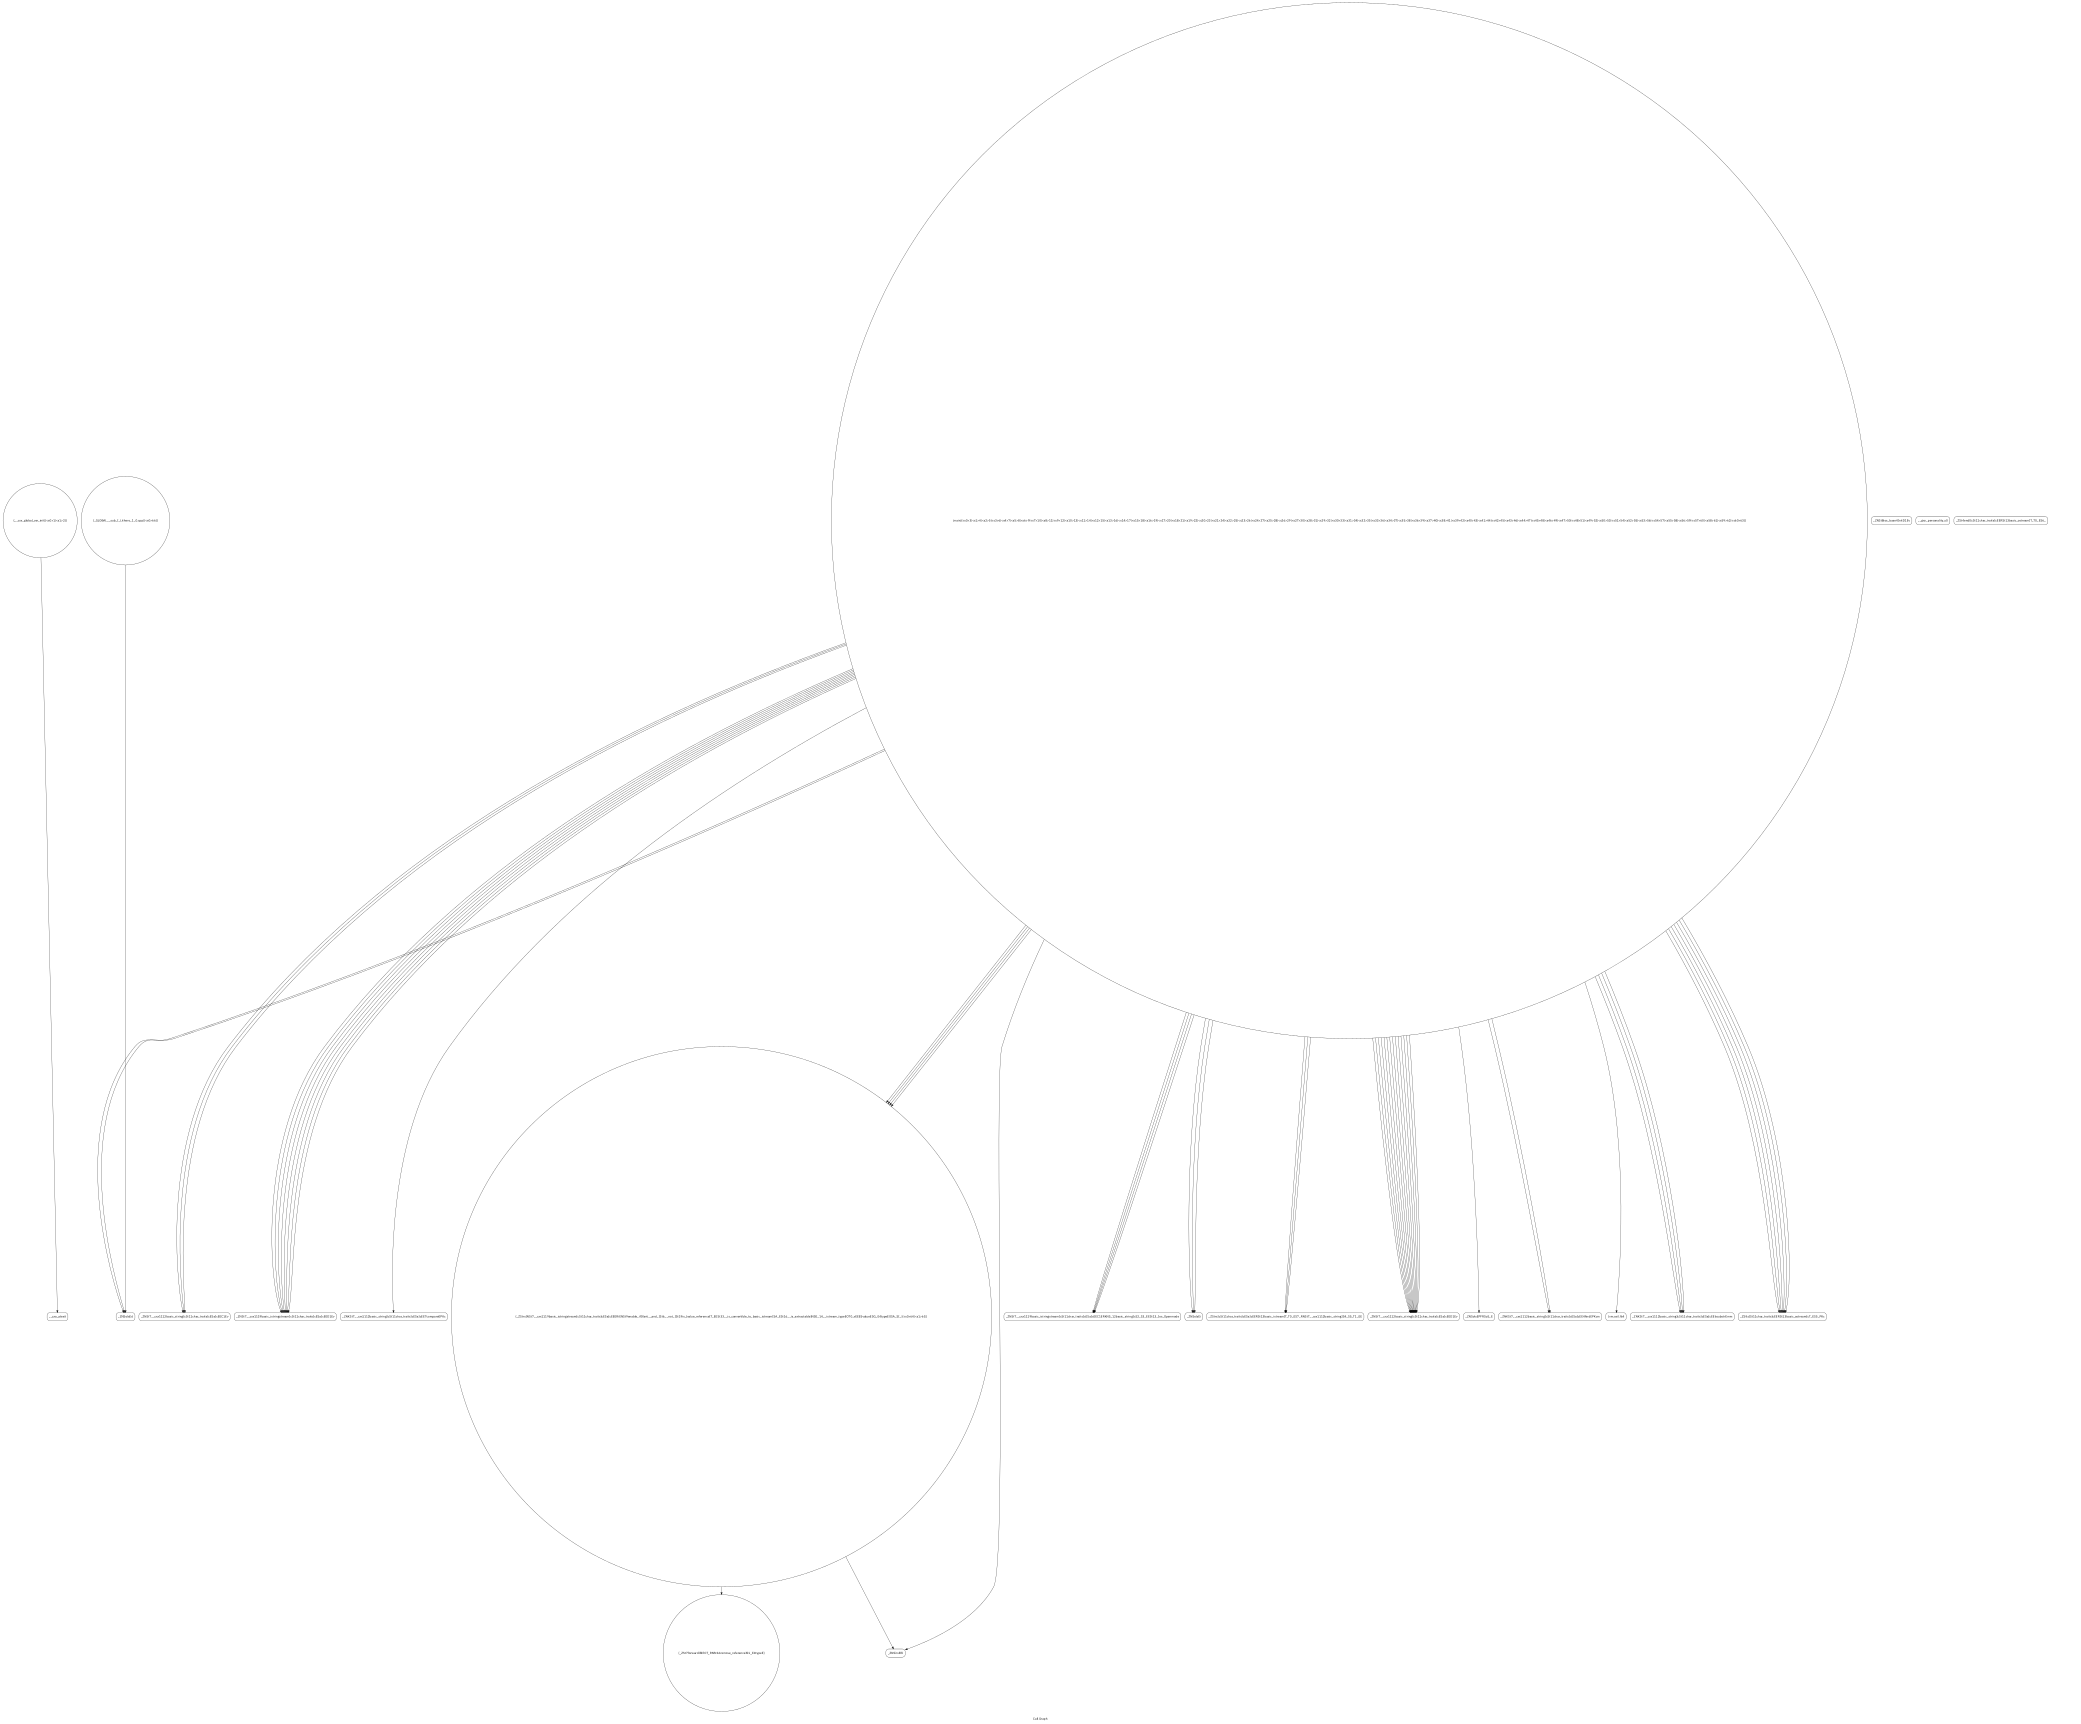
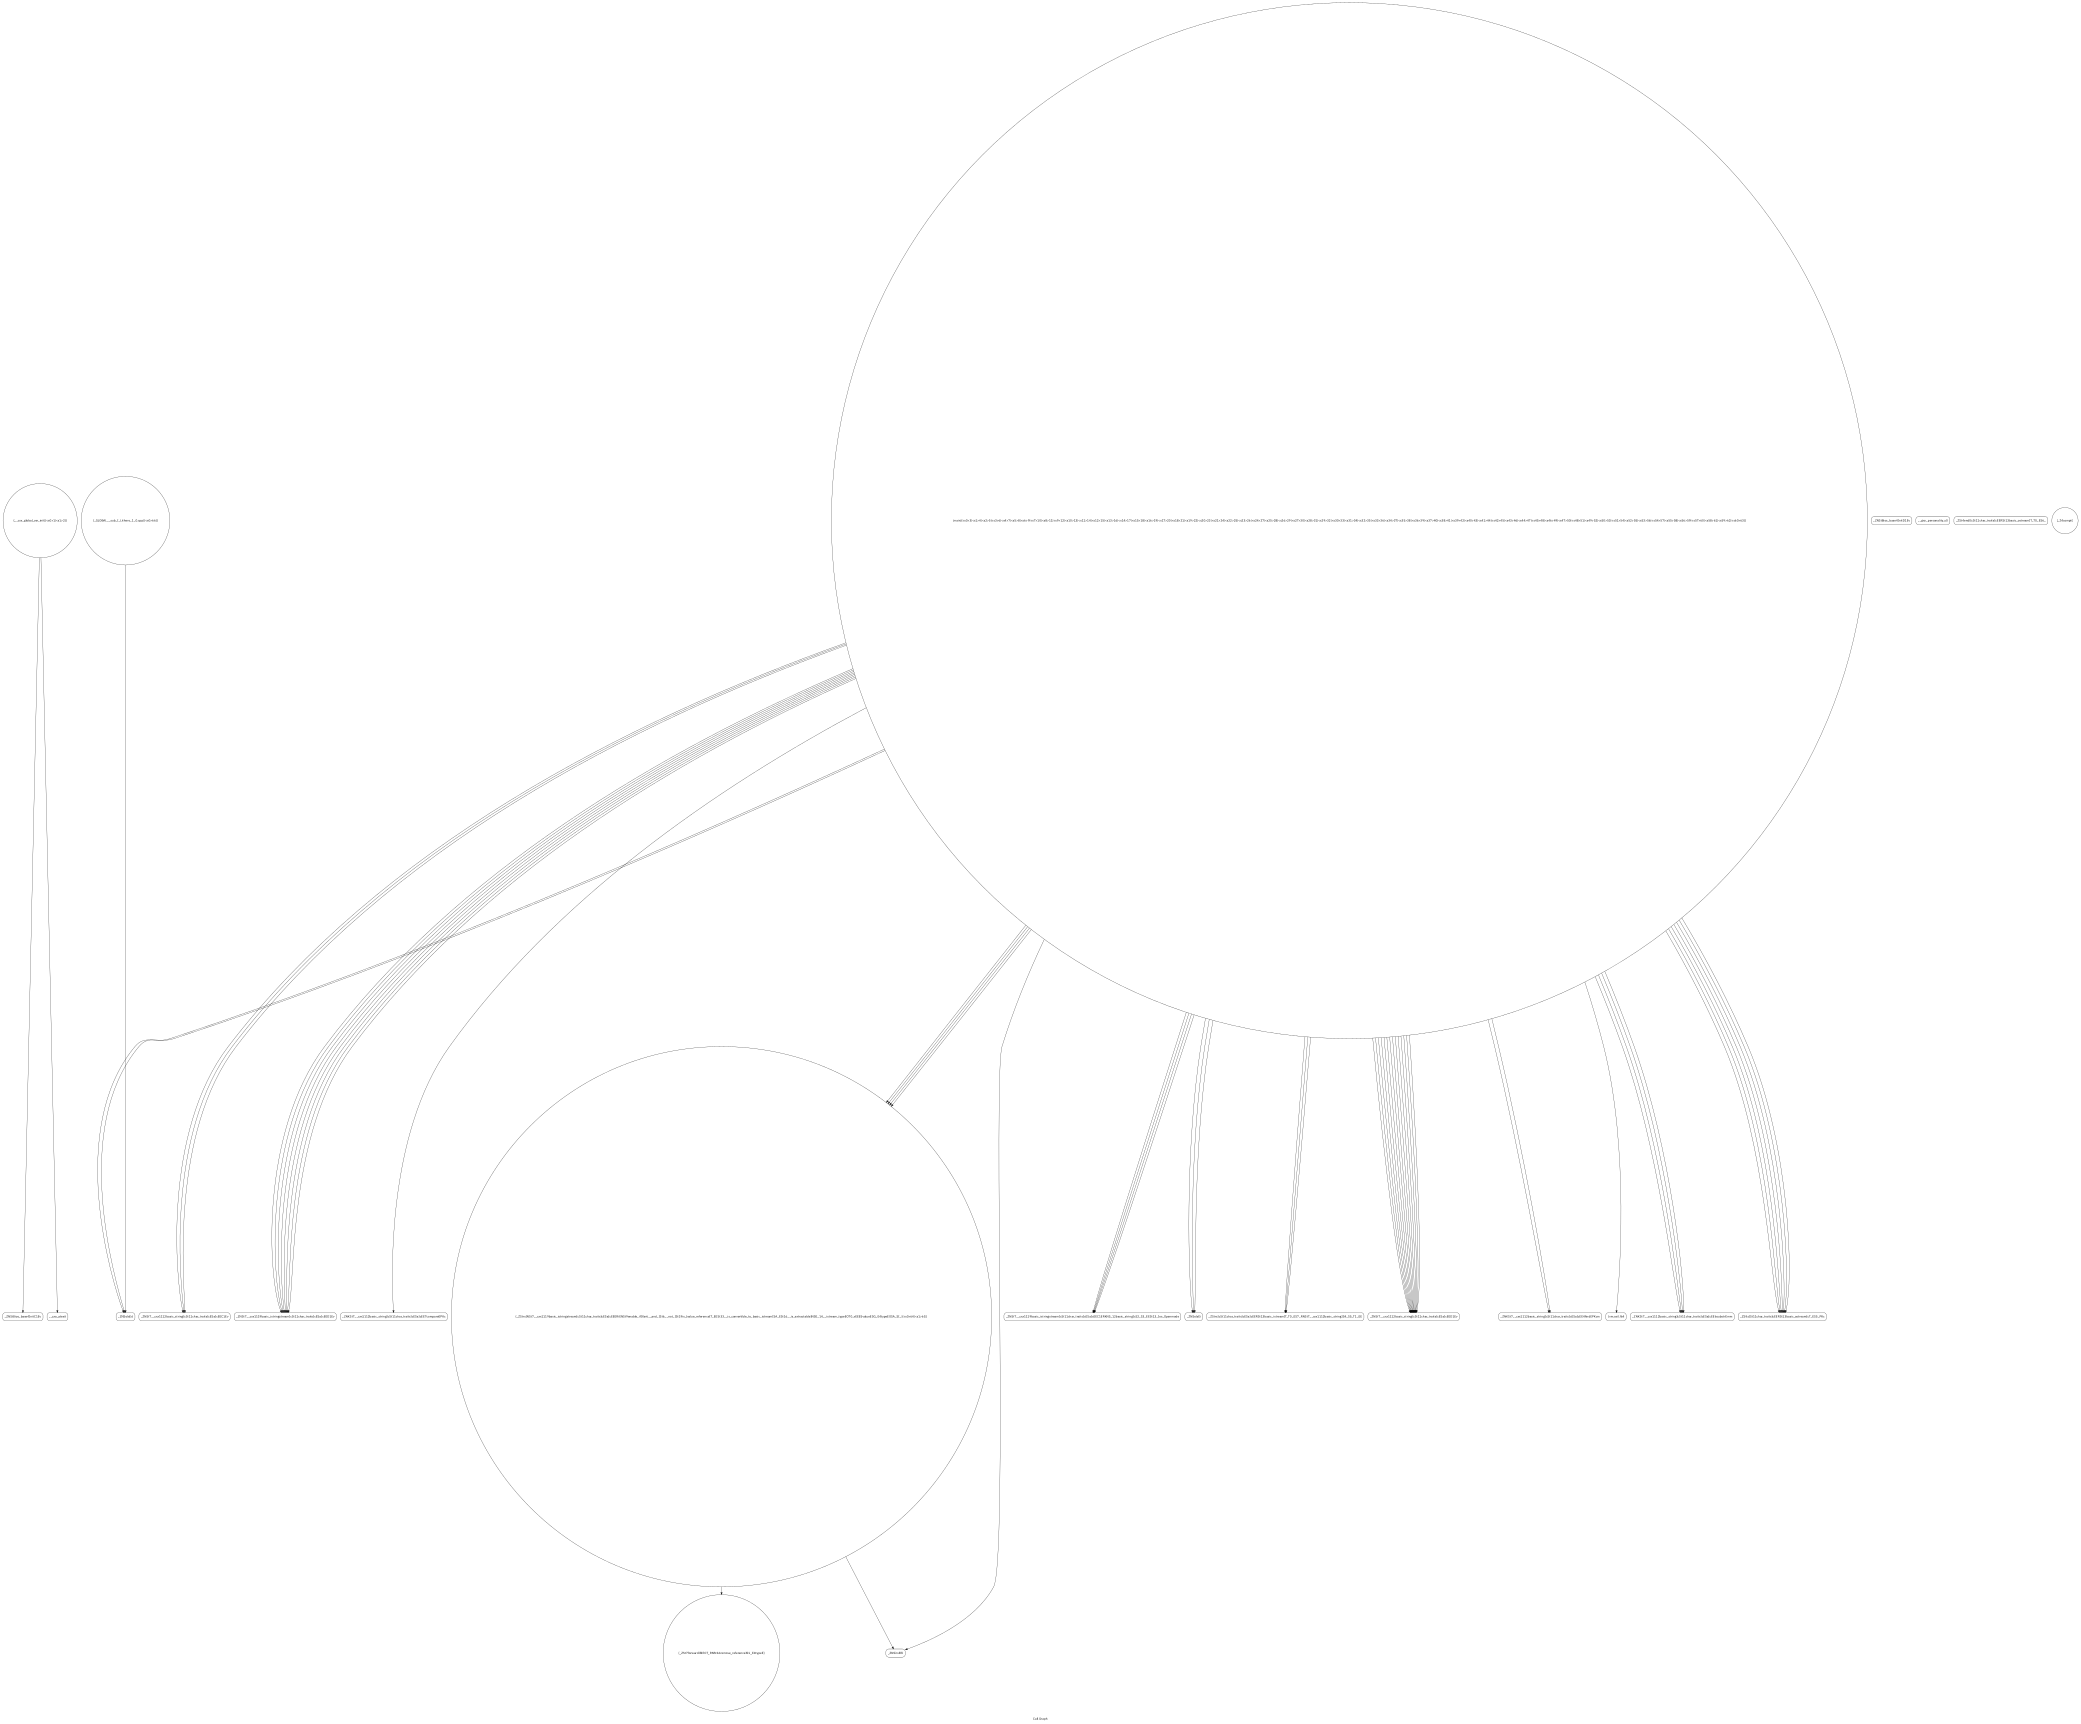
none -> (2065, 521)
none -> (23, 1317)
(1479, 1317) -> none
